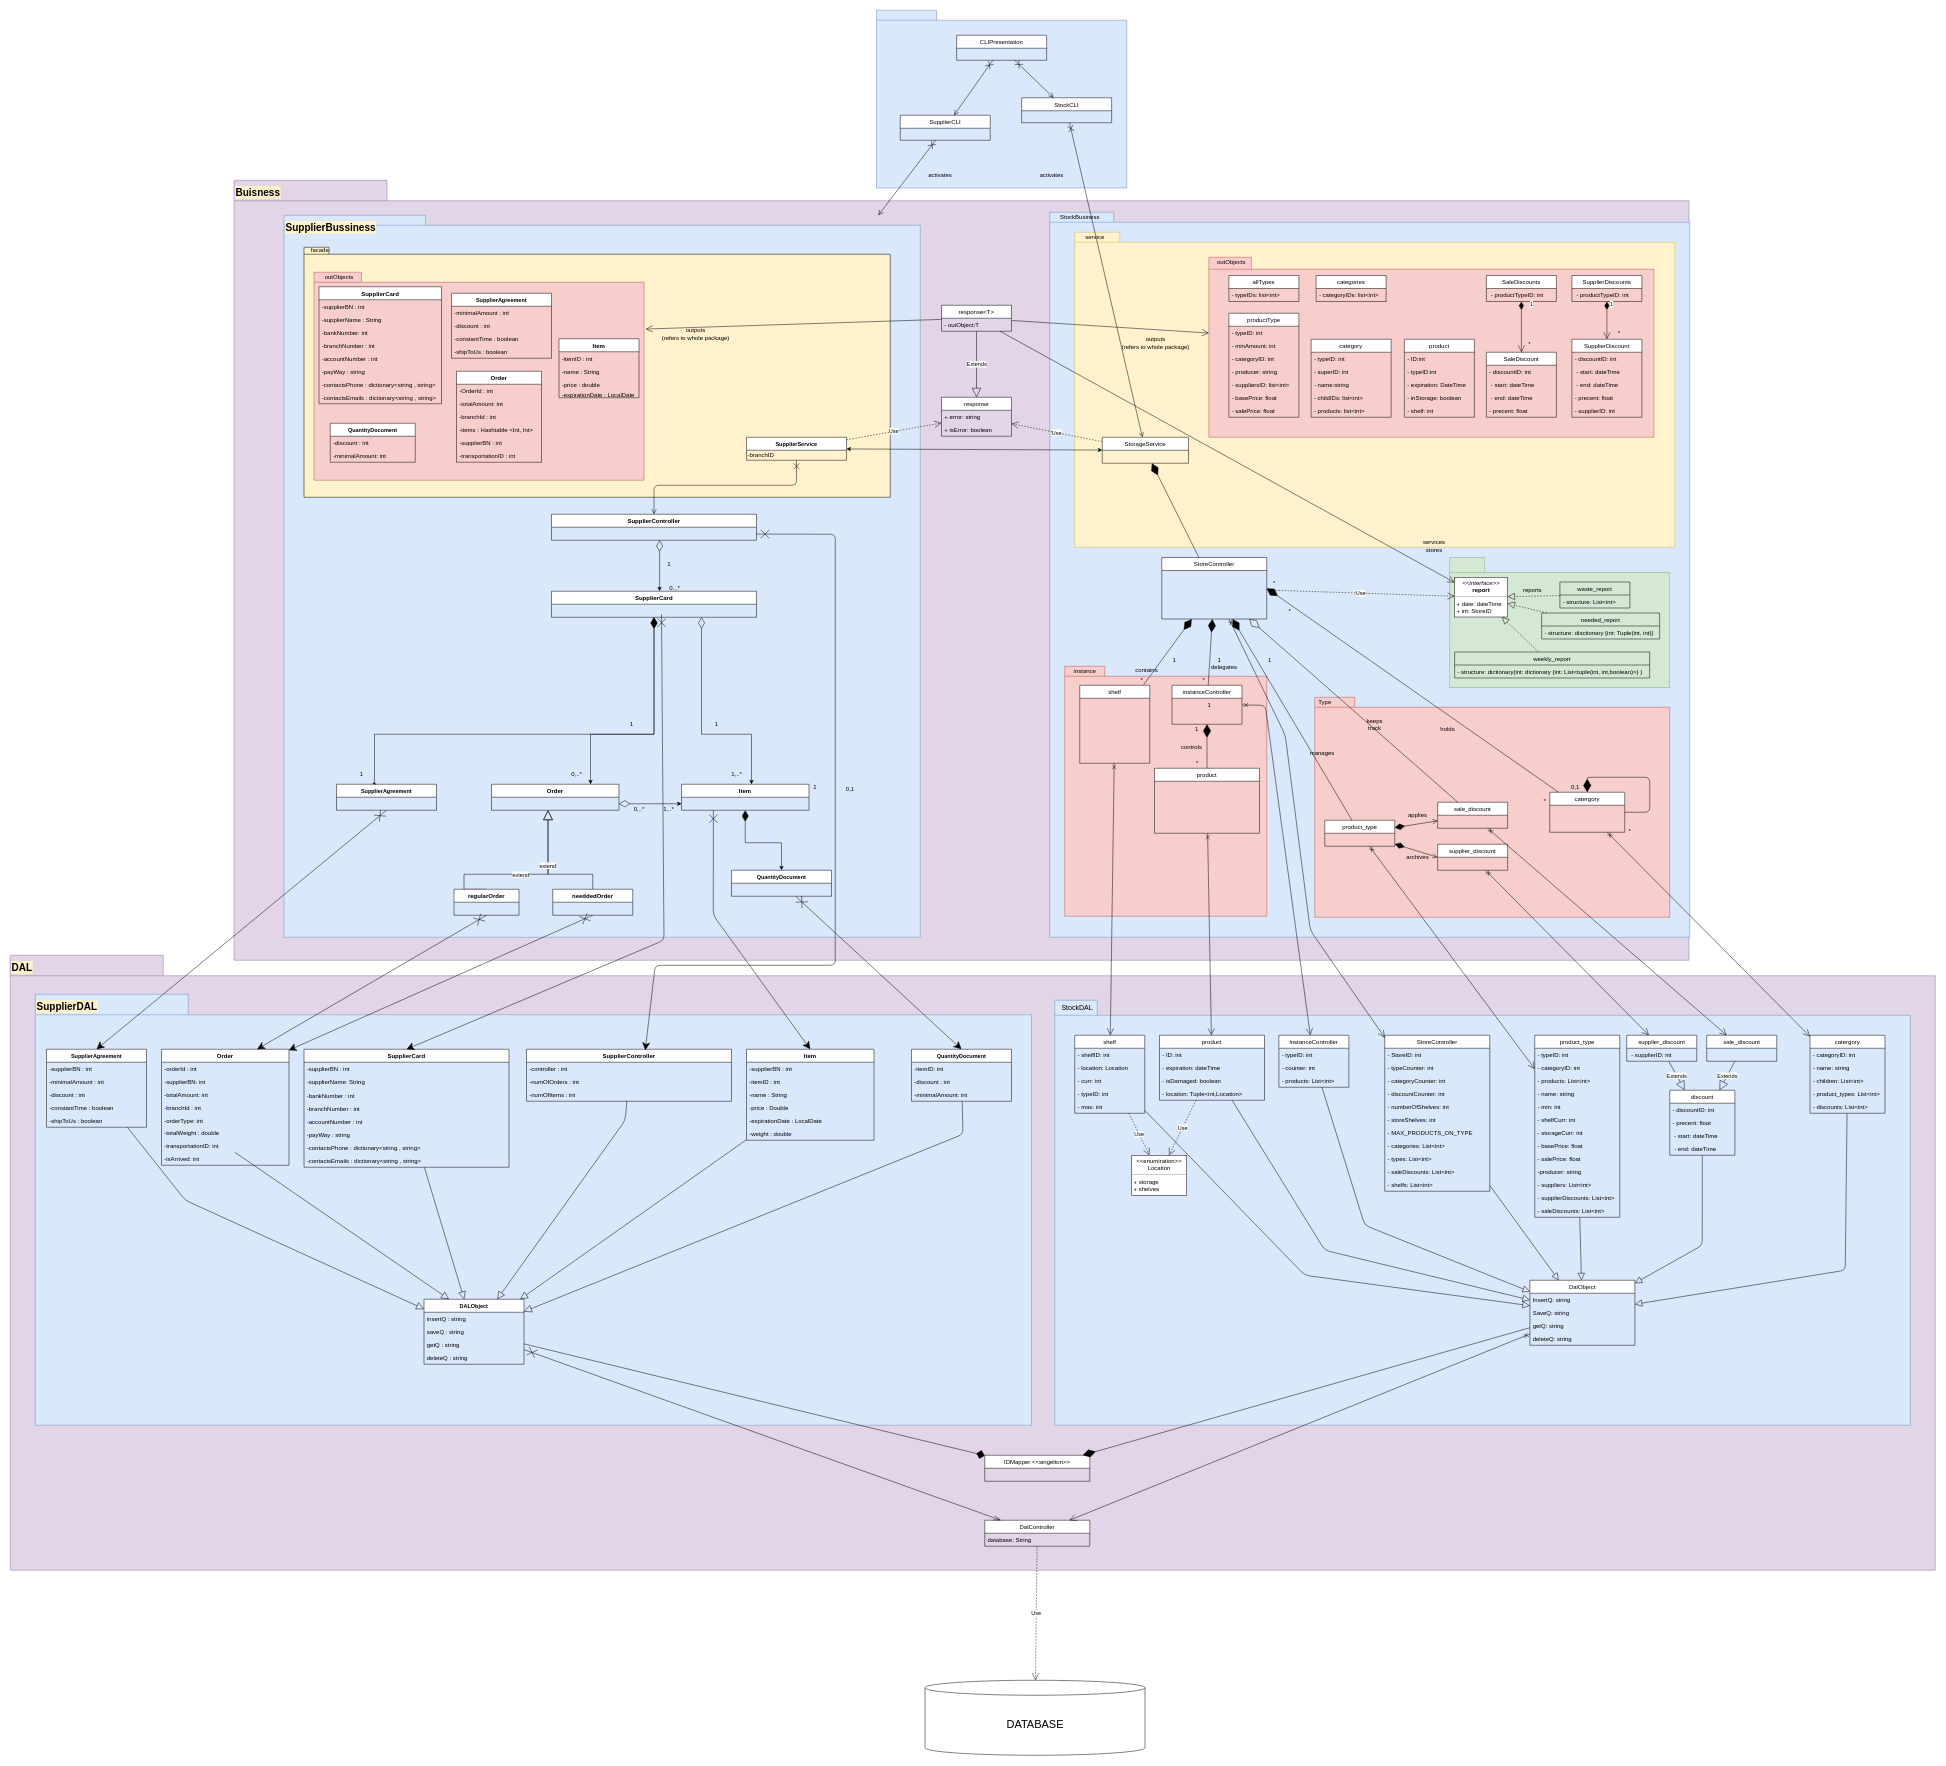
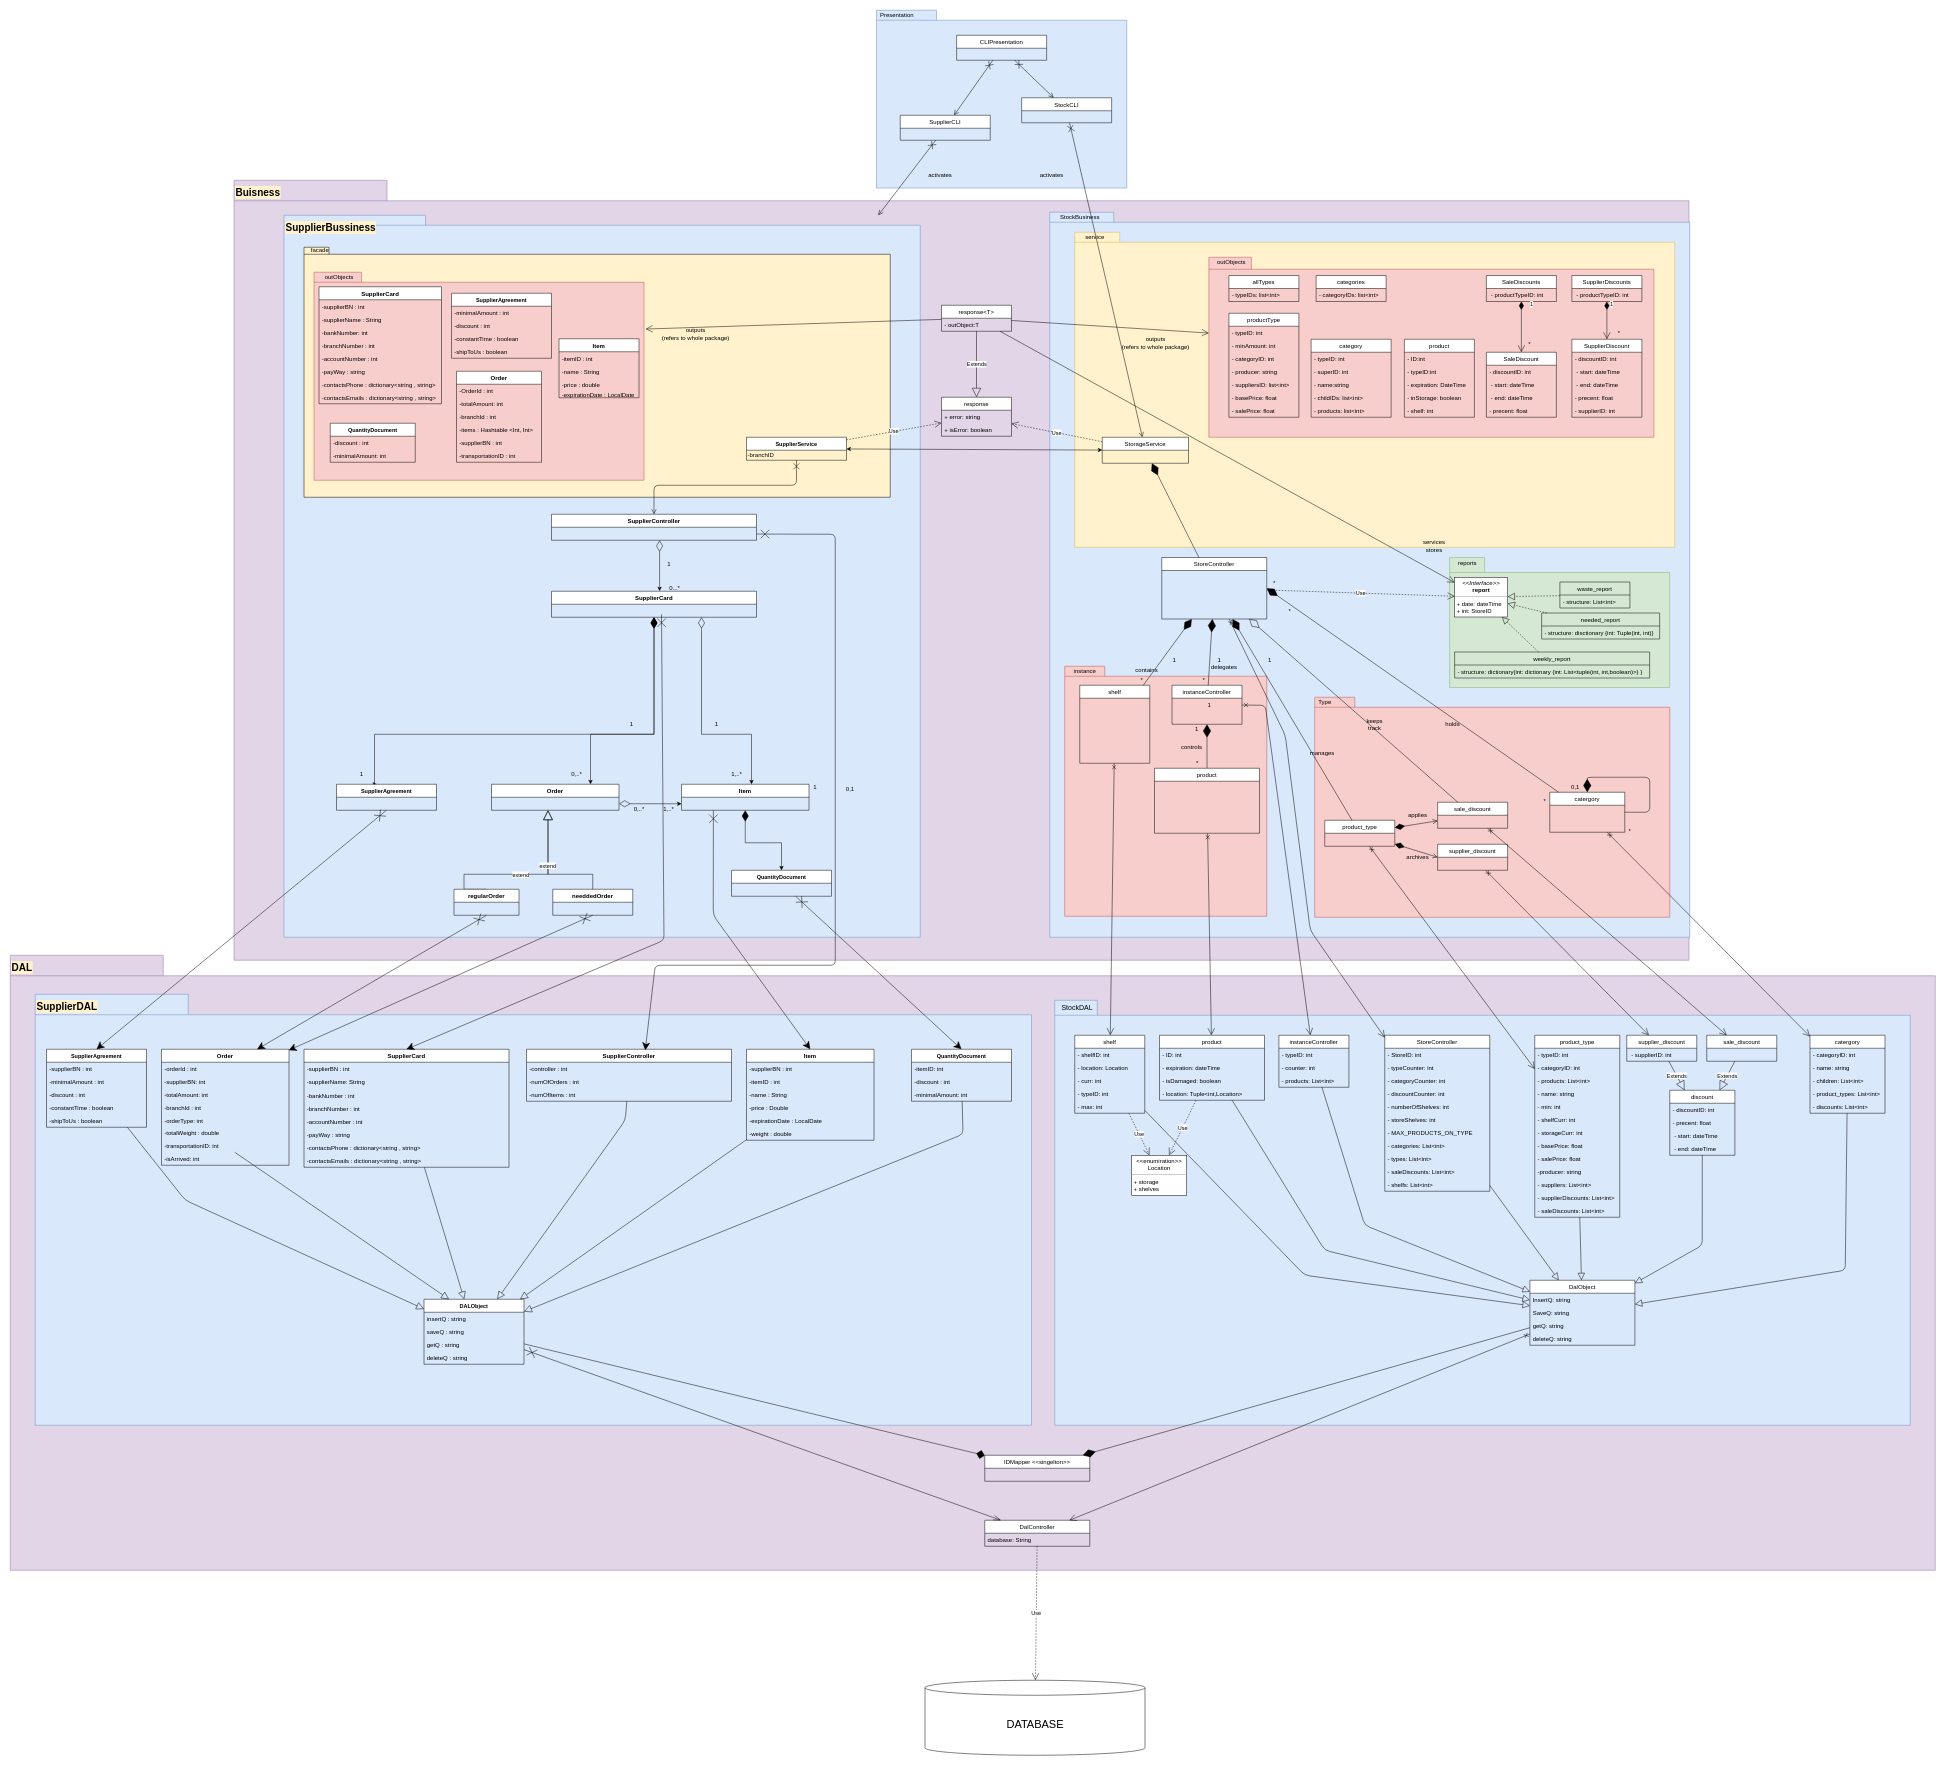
none -> (897, 15)
(1532, 590) -> (1467, 563)
(1448, 729) -> (1453, 724)
